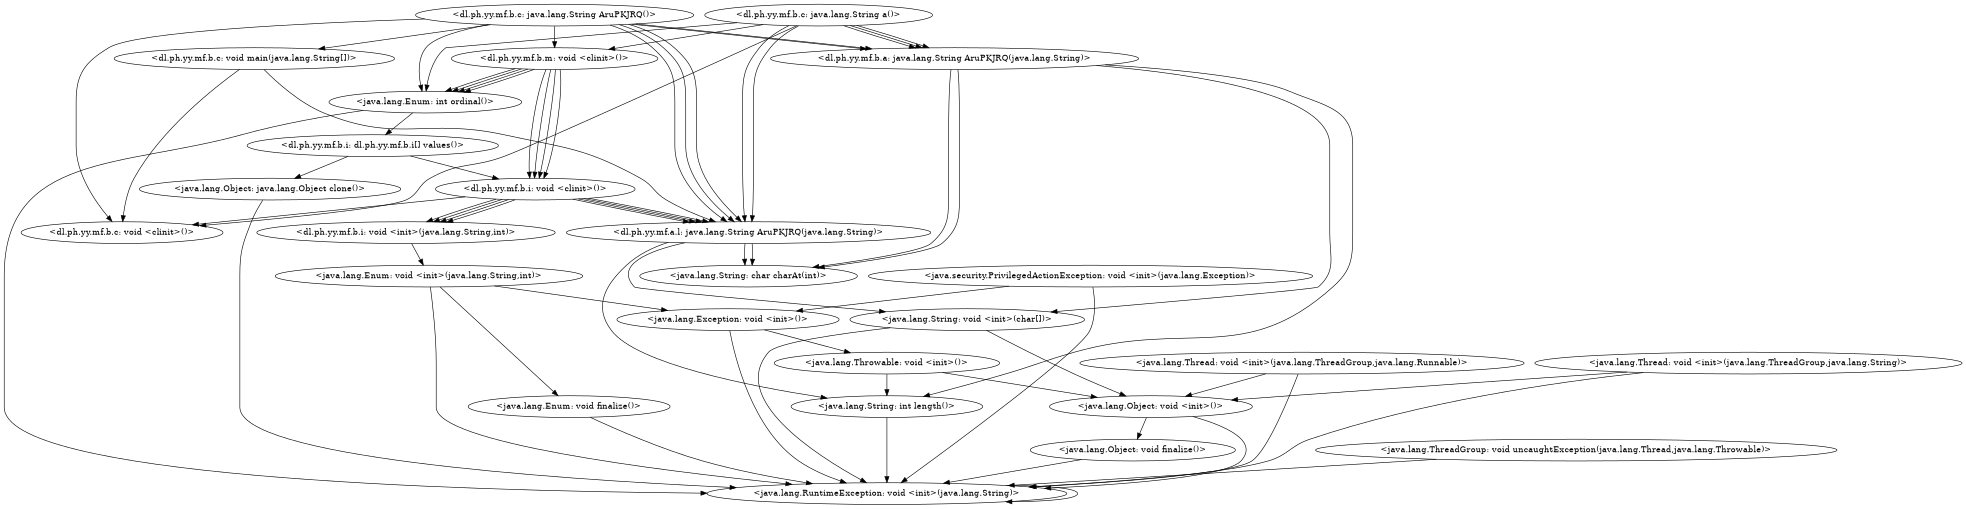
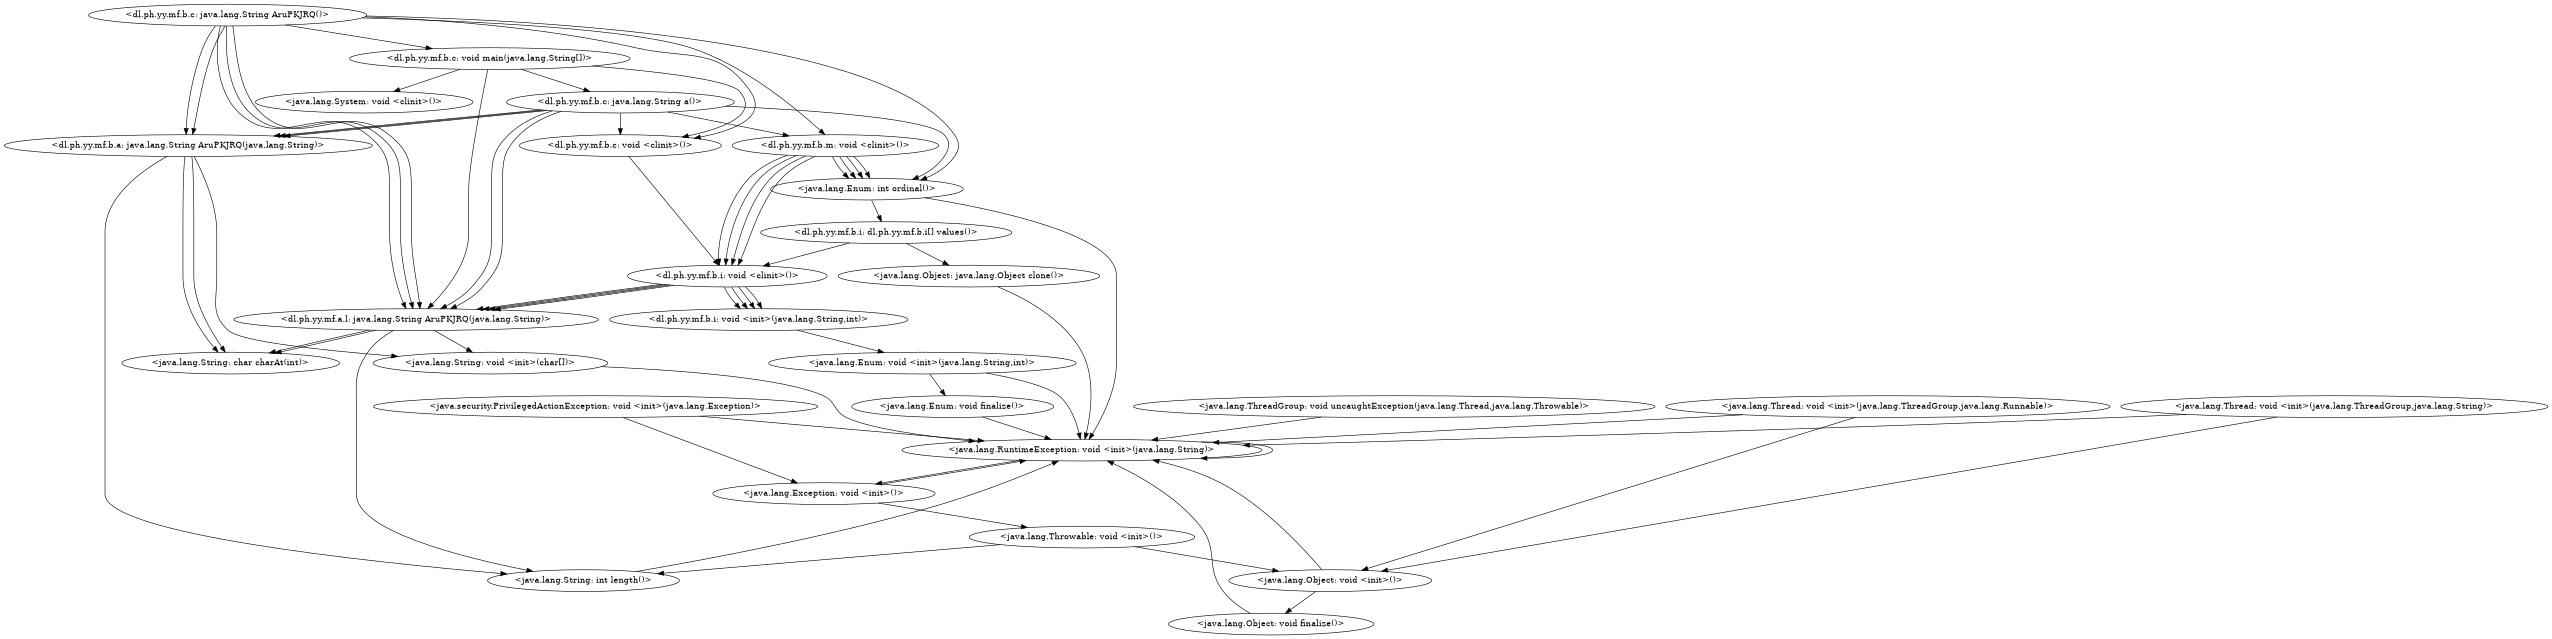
none -> (552, 79)
none -> (364, 102)
(332, 211) -> (672, 209)
(578, 298) -> (951, 472)
(1059, 367) -> none
